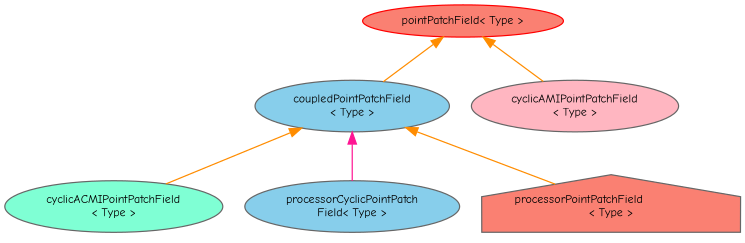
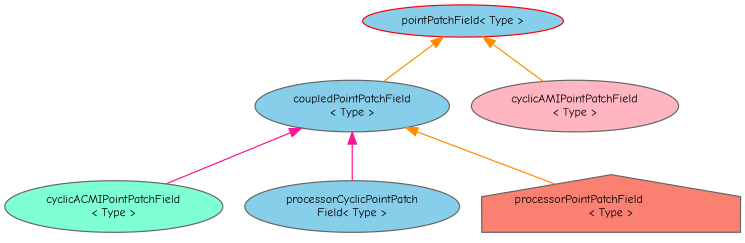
(463, 21) -> (463, 21)
(228, 158) -> (228, 158)
